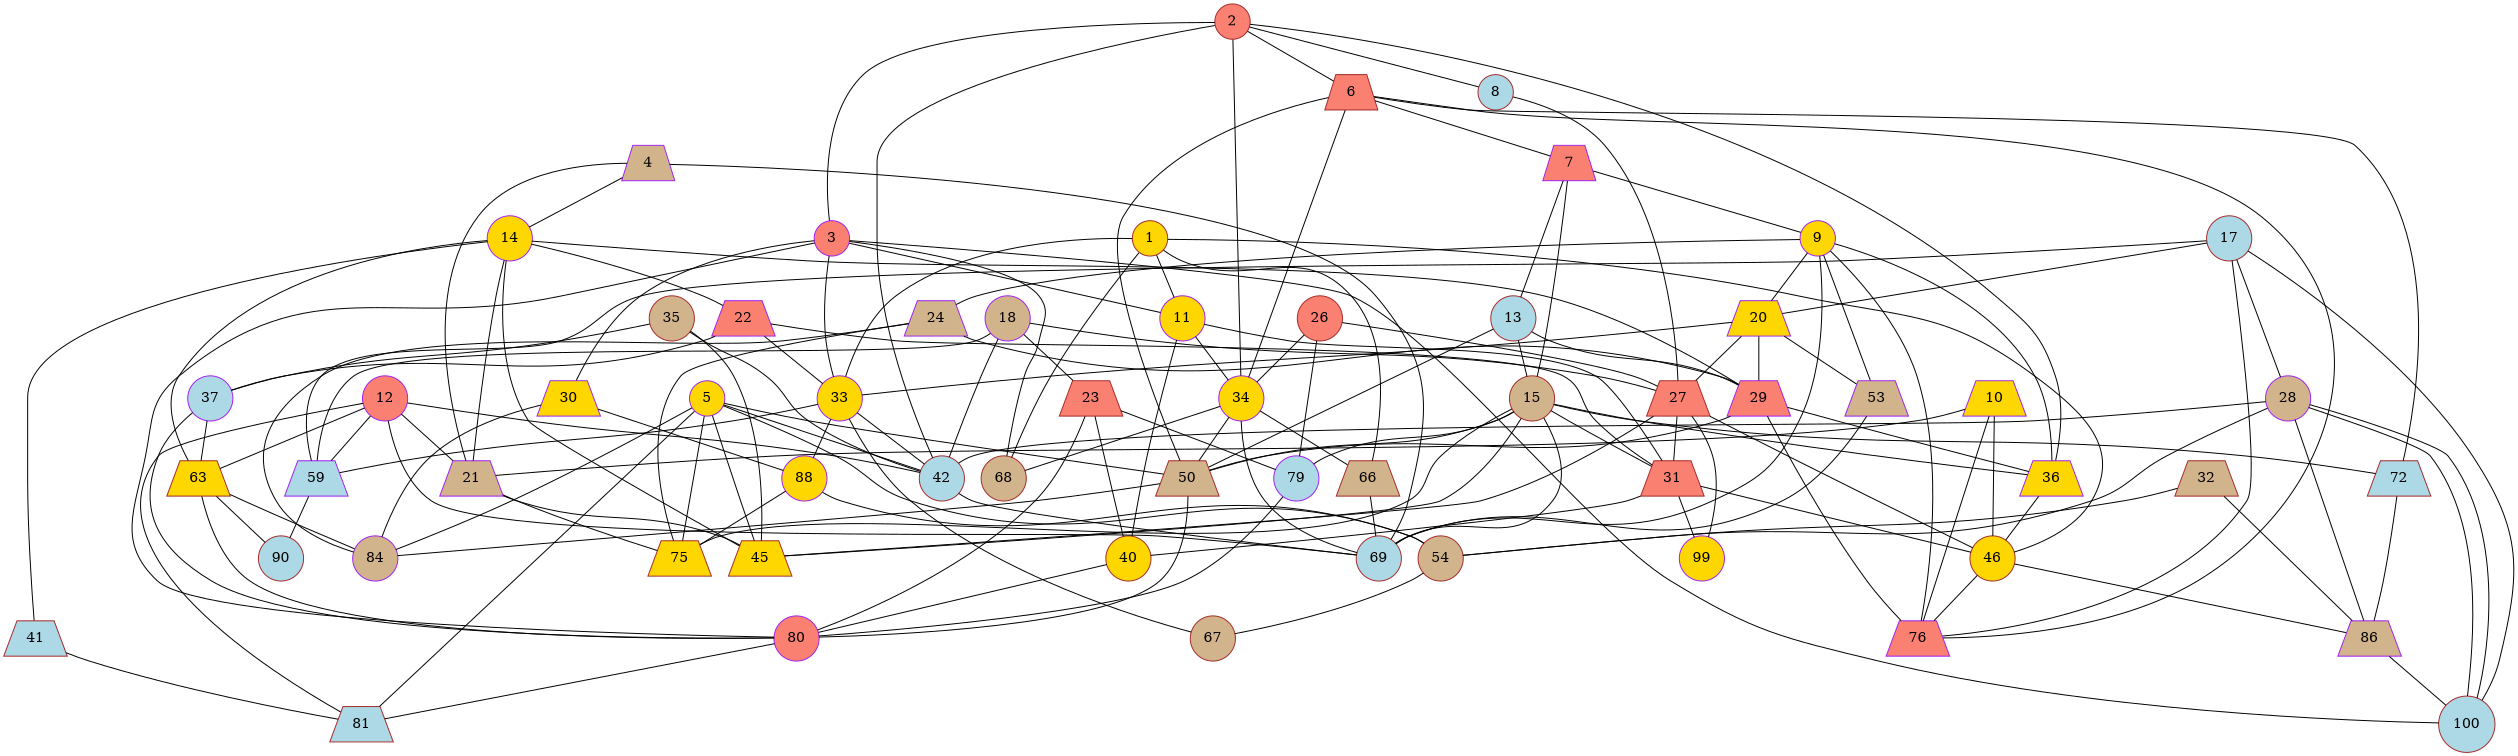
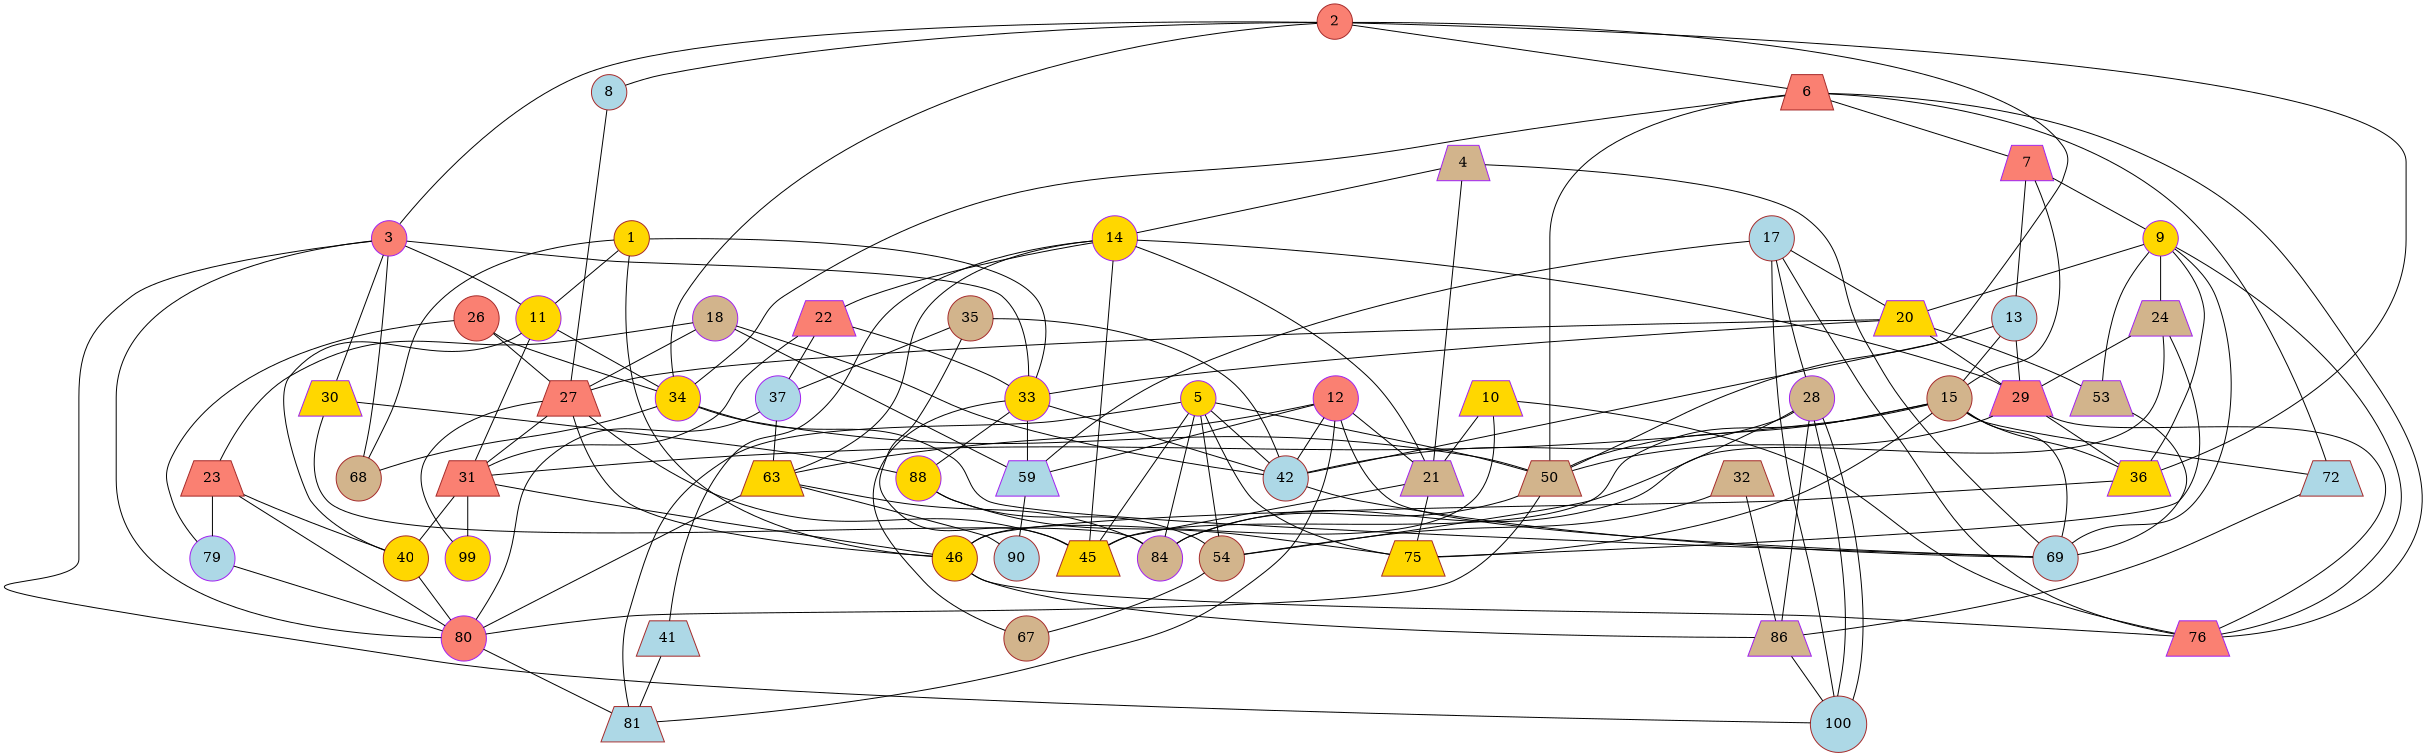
(1413, 437) -> none
(1368, 478) -> none
